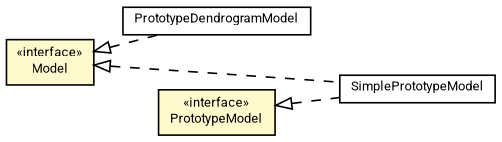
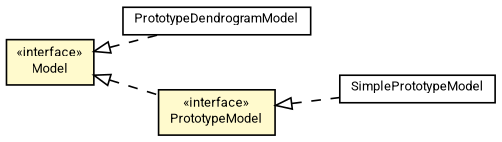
(225, 74) -> (134, 88)
